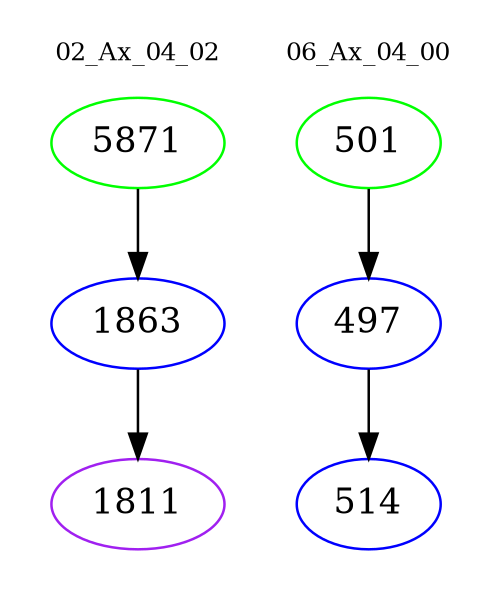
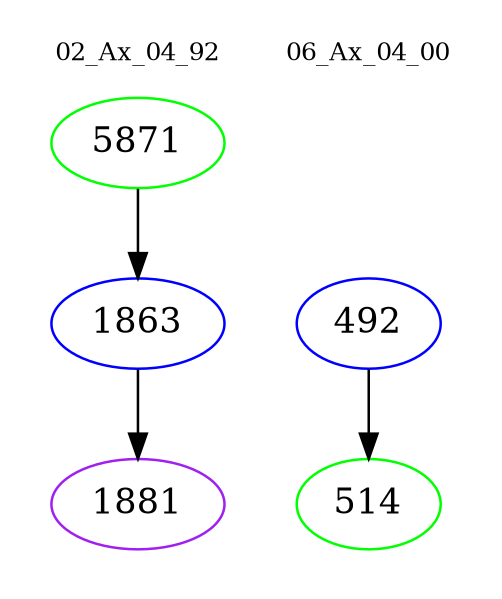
(138, 54) -> (138, 54)
(369, 143) -> none
(369, 324) -> (369, 324)
(138, 504) -> (138, 504)
(369, 504) -> (369, 504)
